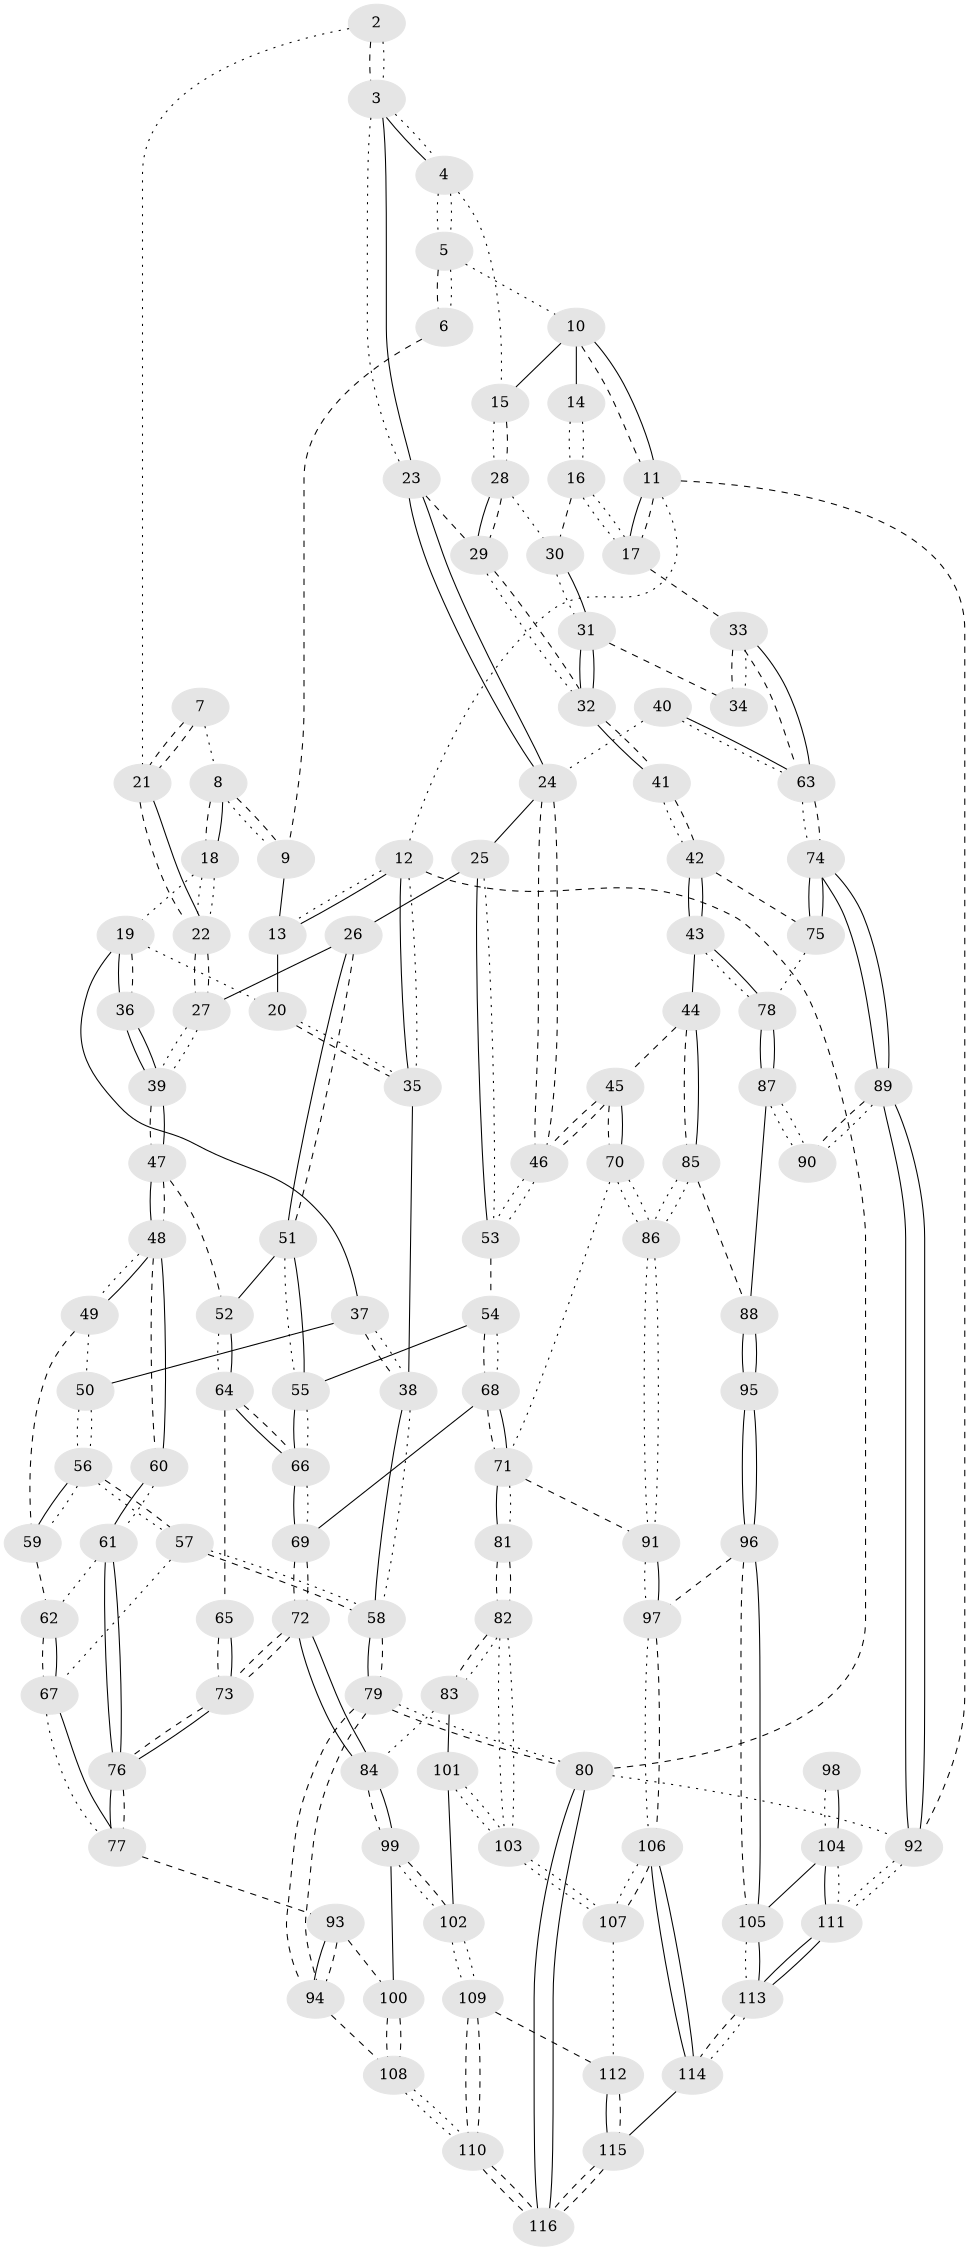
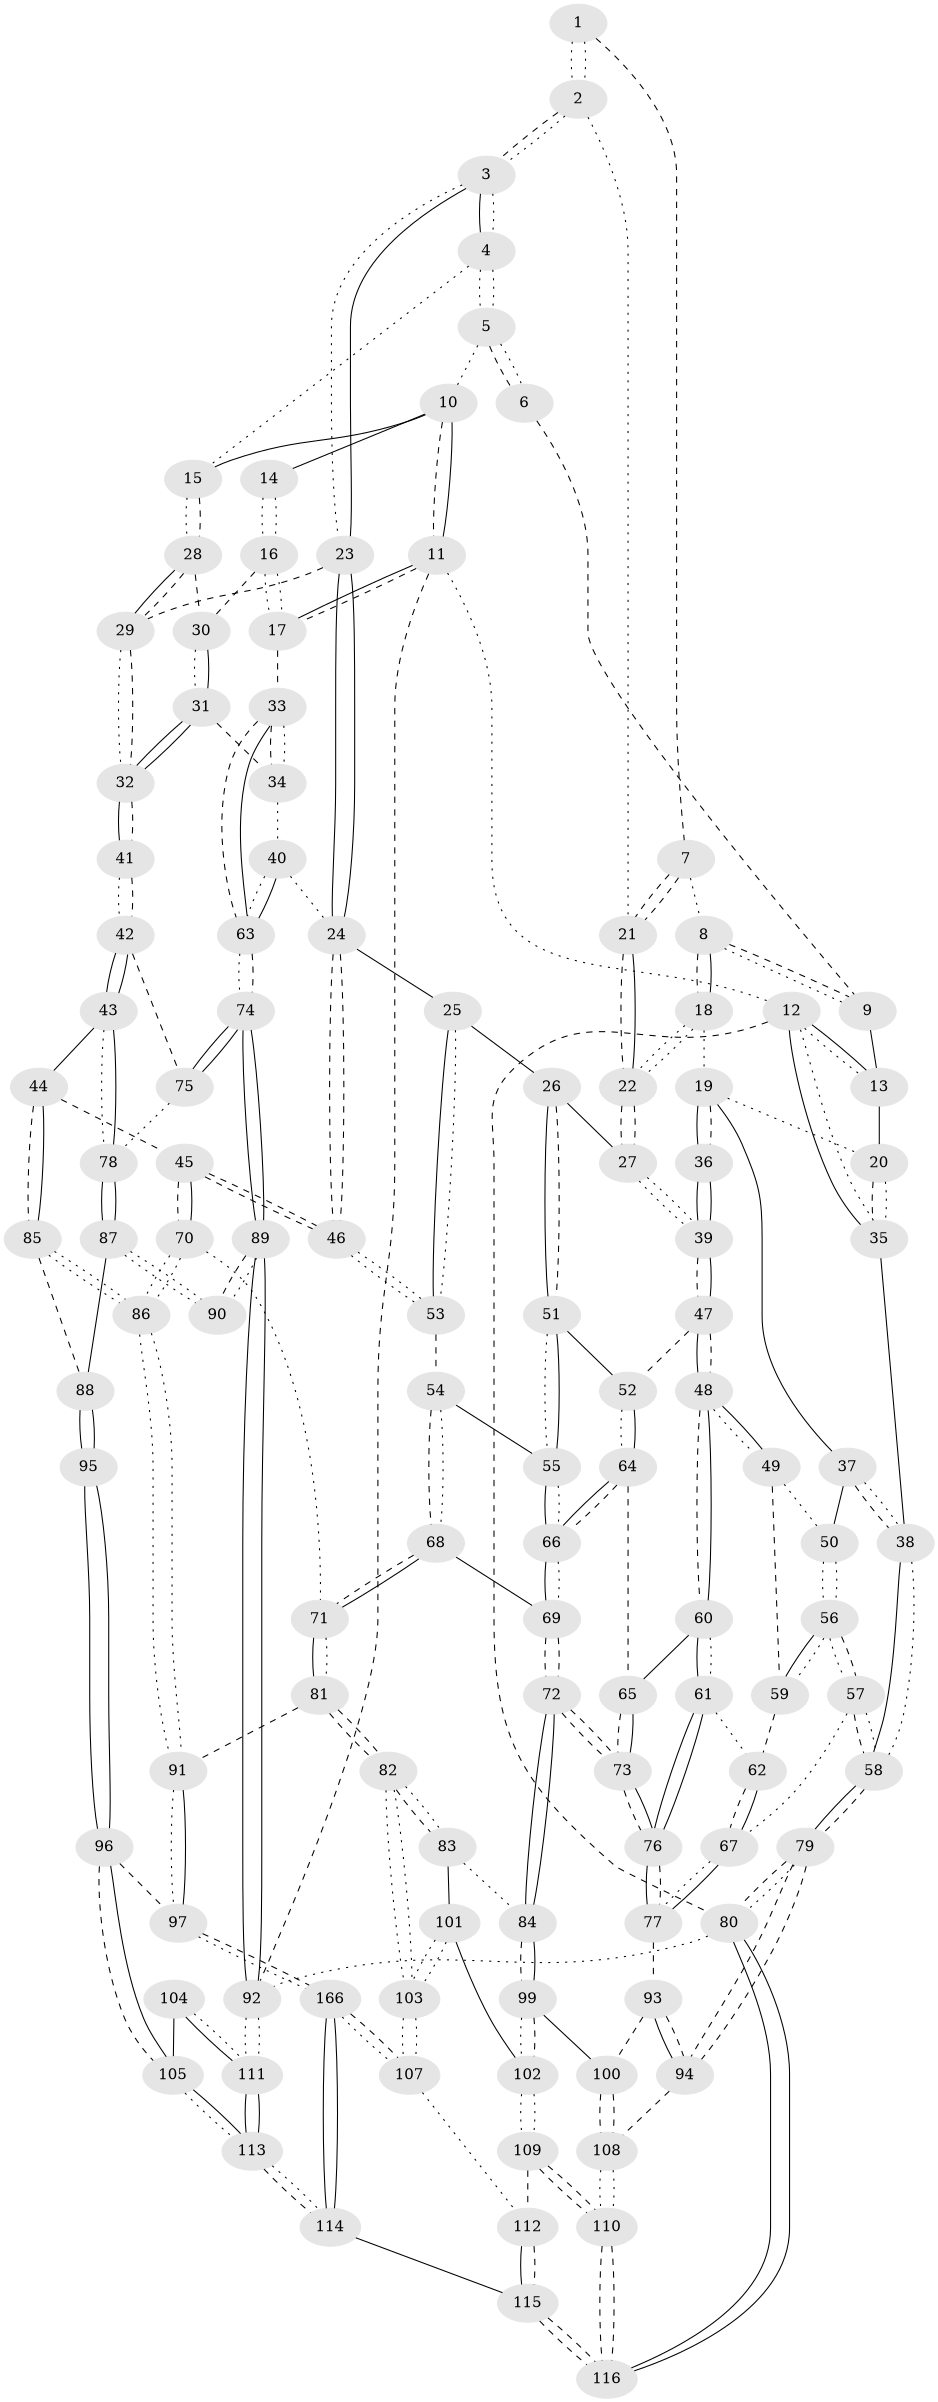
none -> (578, 23)
(528, 517) -> (197, 593)
none -> (278, 821)
(577, 1505) -> (249, 1733)
none -> (666, 1657)
(832, 1771) -> none
(652, 1847) -> (330, 1999)
